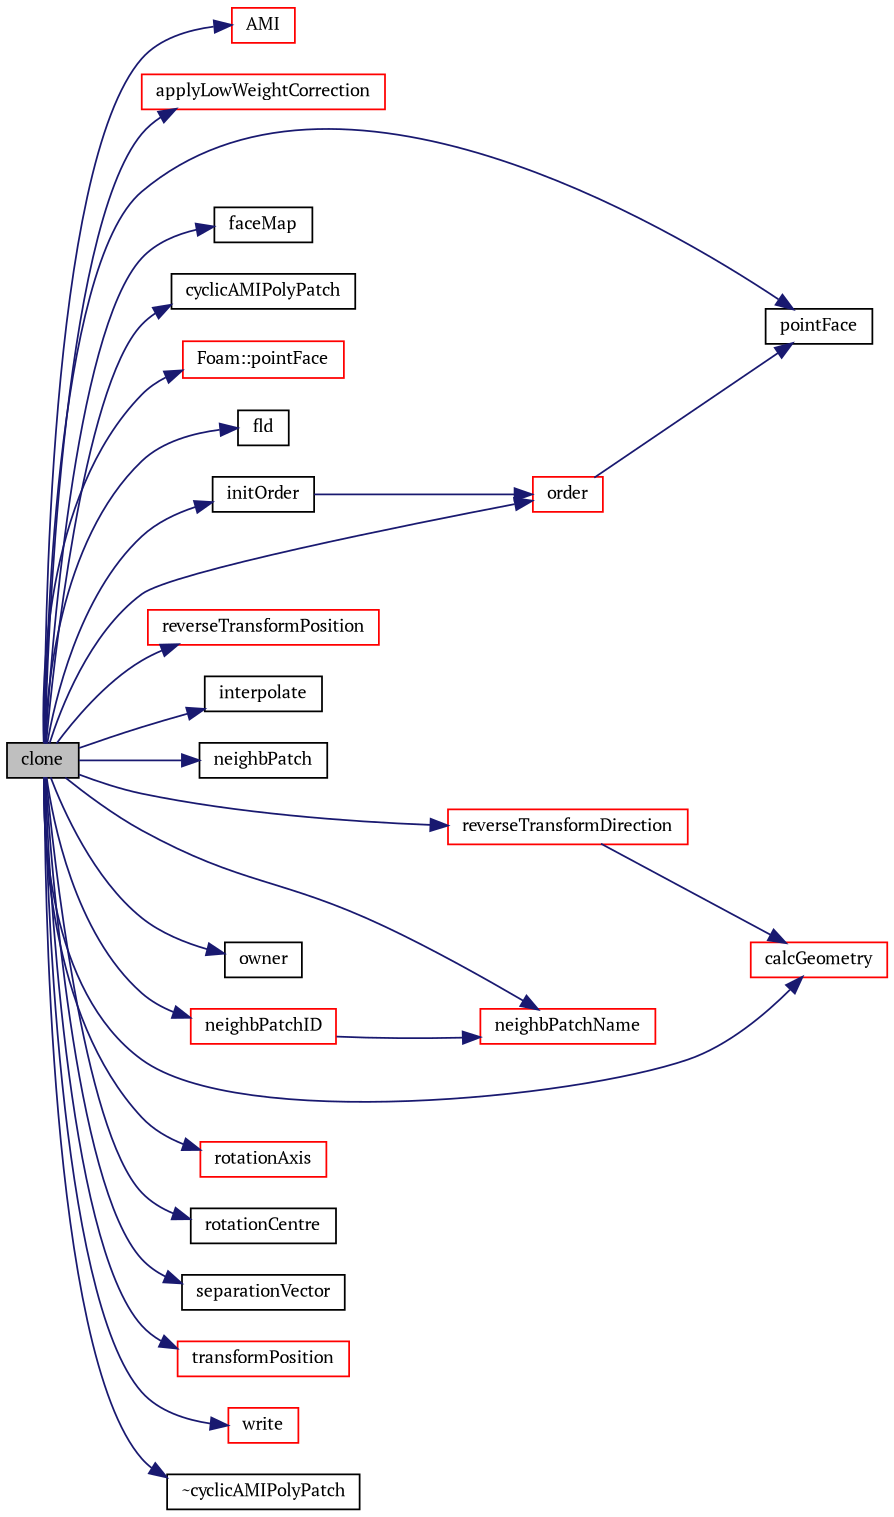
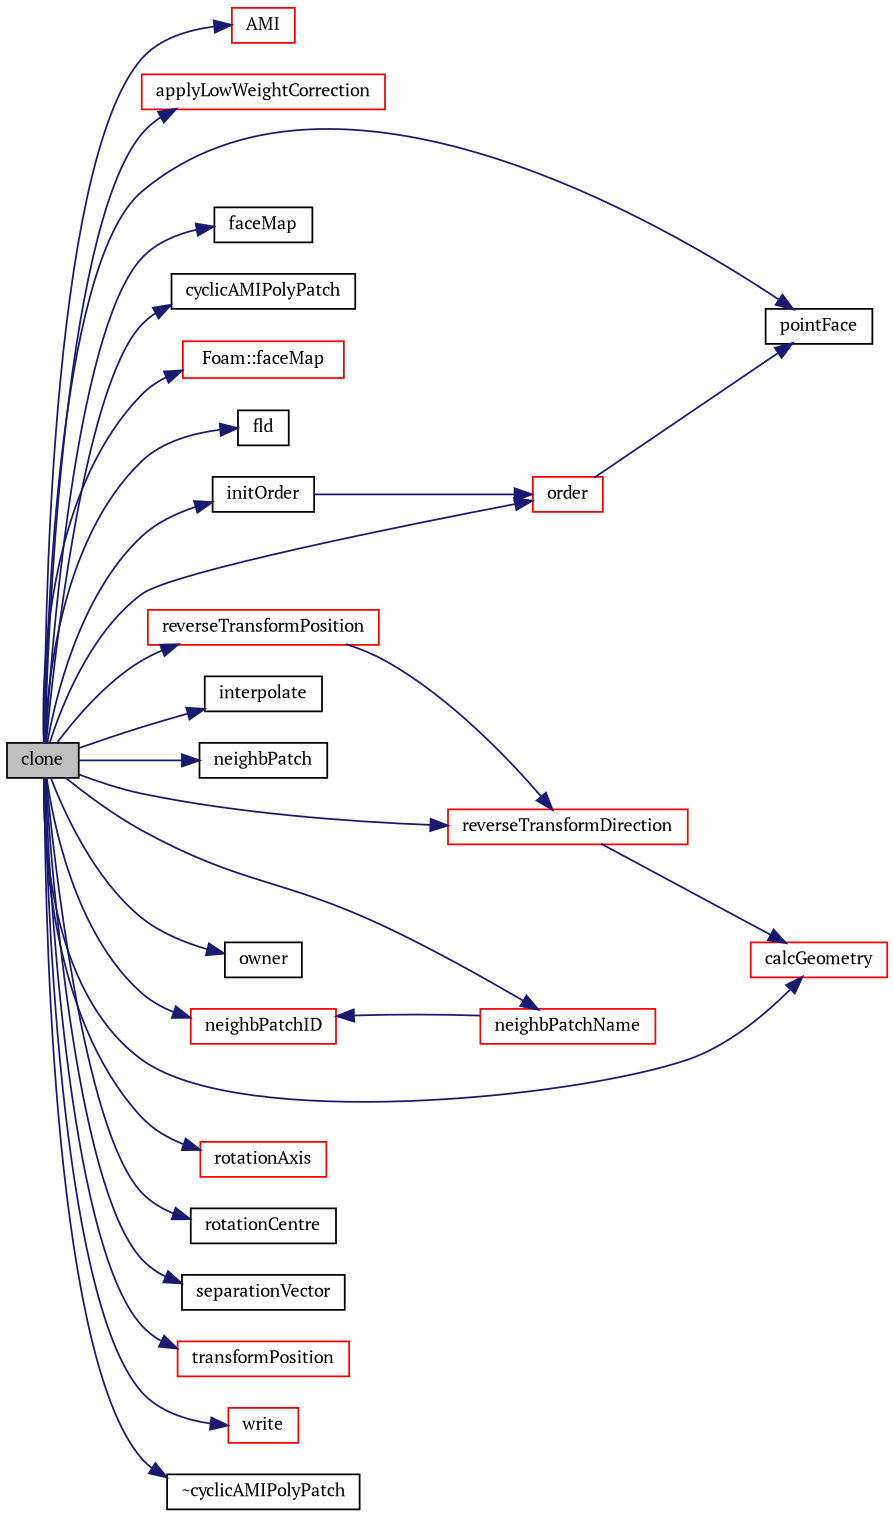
(263, 360) -> (263, 360)
none -> (453, 708)
(399, 1038) -> (417, 1015)
